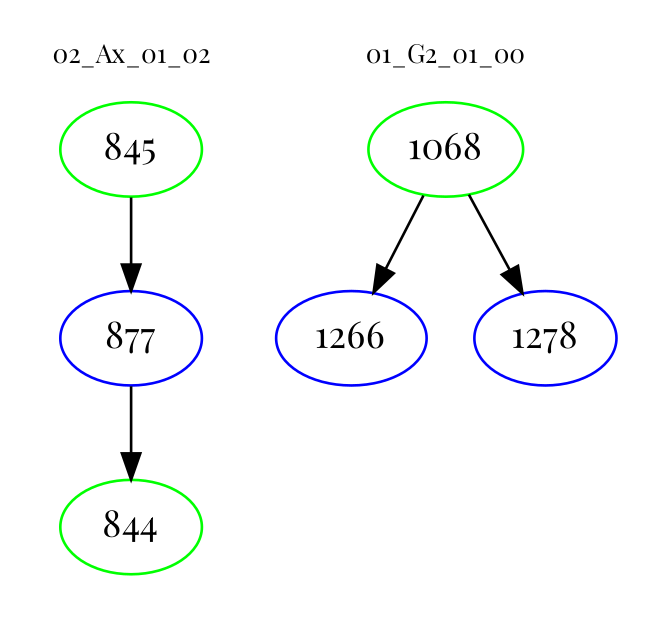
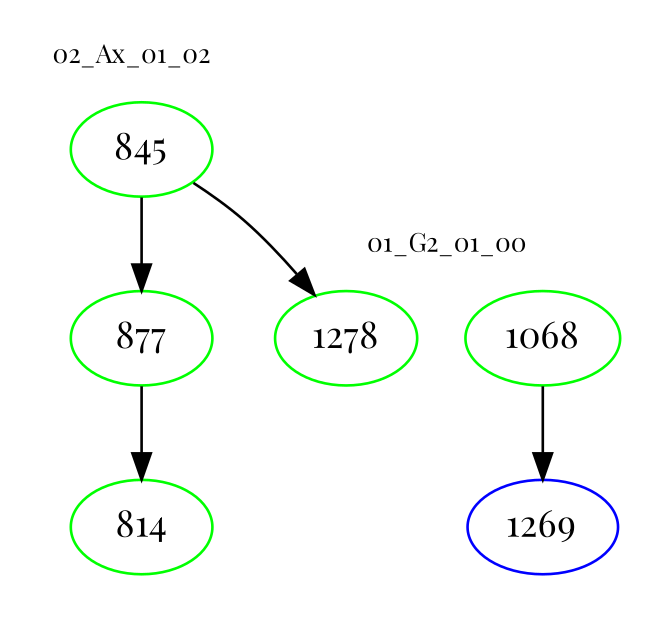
(489, 232) -> (271, 246)
(131, 338) -> (142, 338)
(351, 338) -> (543, 527)
(545, 338) -> (346, 338)
(131, 527) -> (142, 527)
